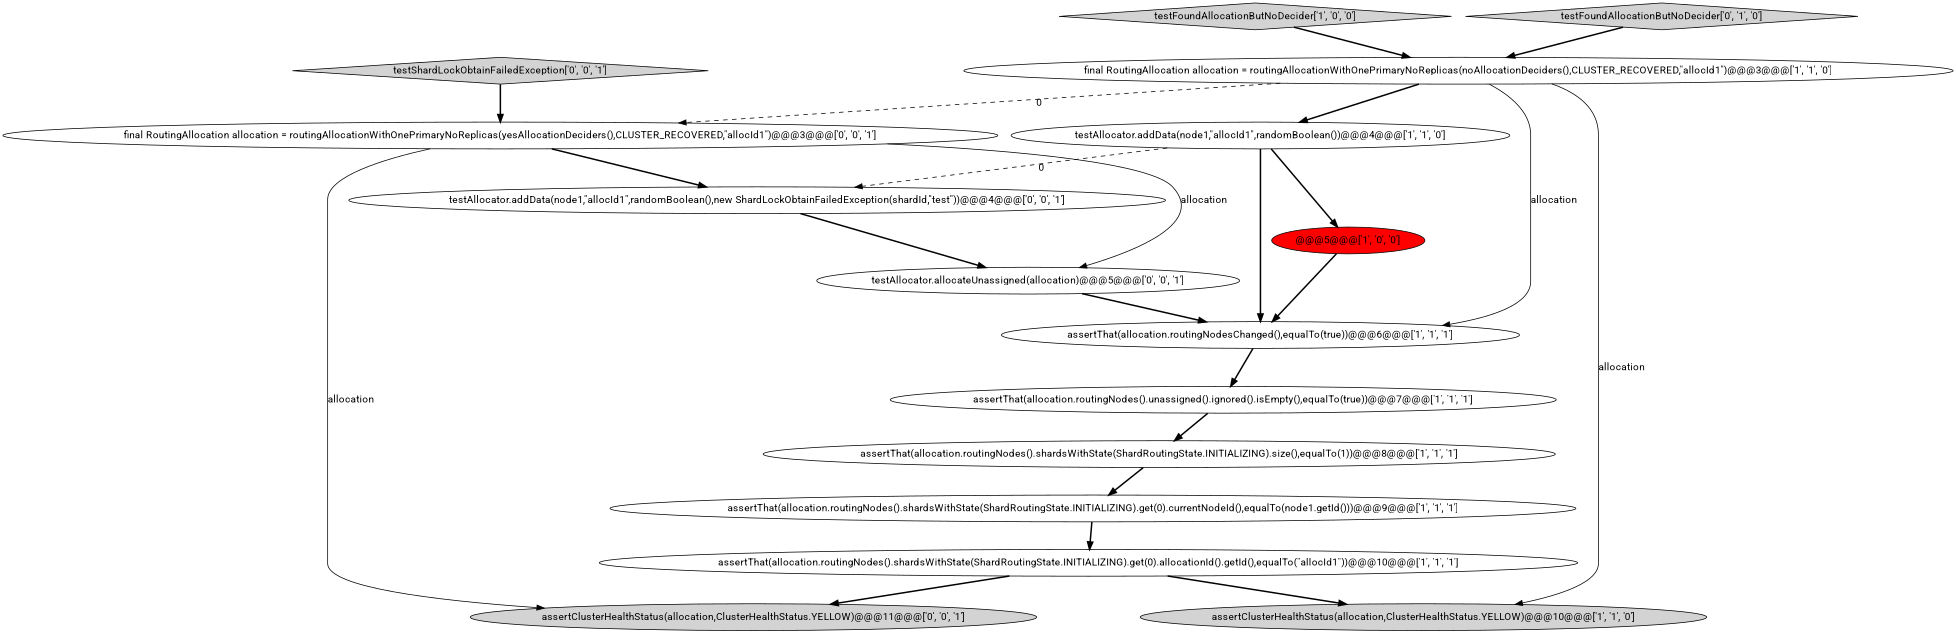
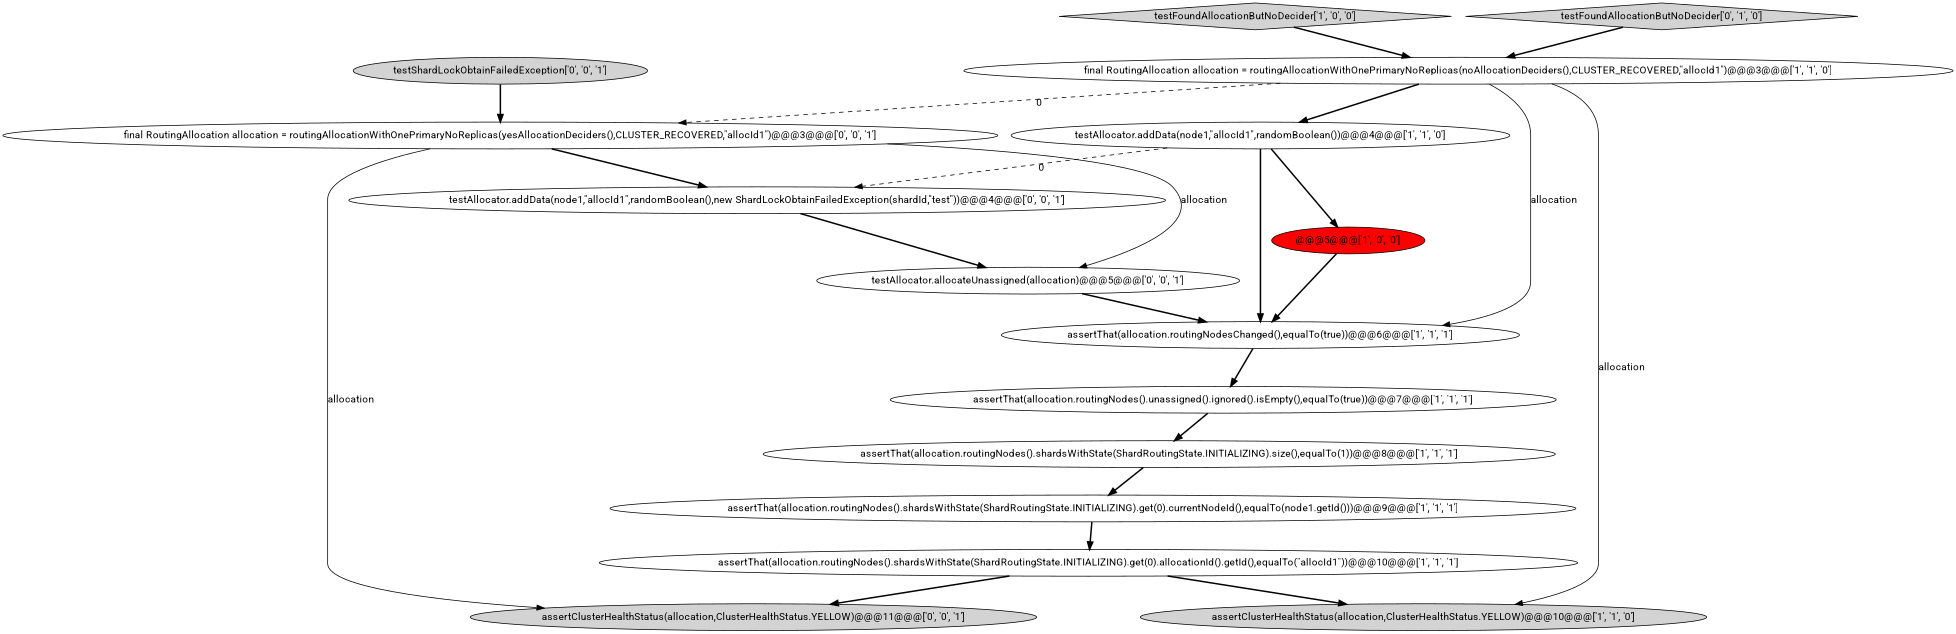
(500, 71) -> (500, 71)
